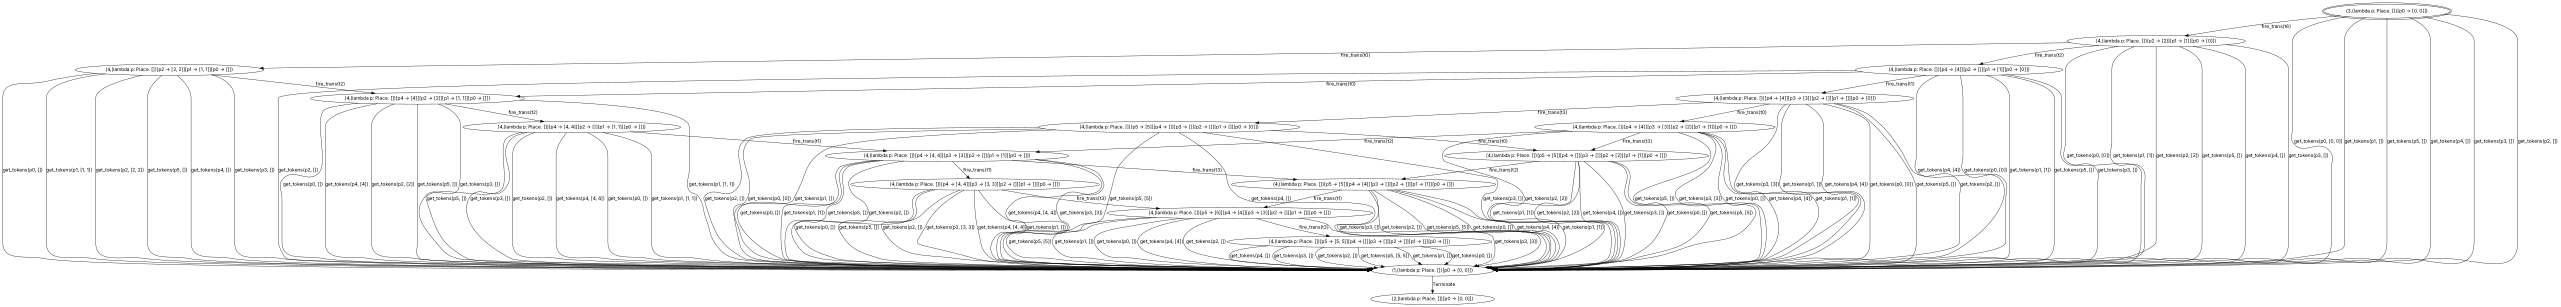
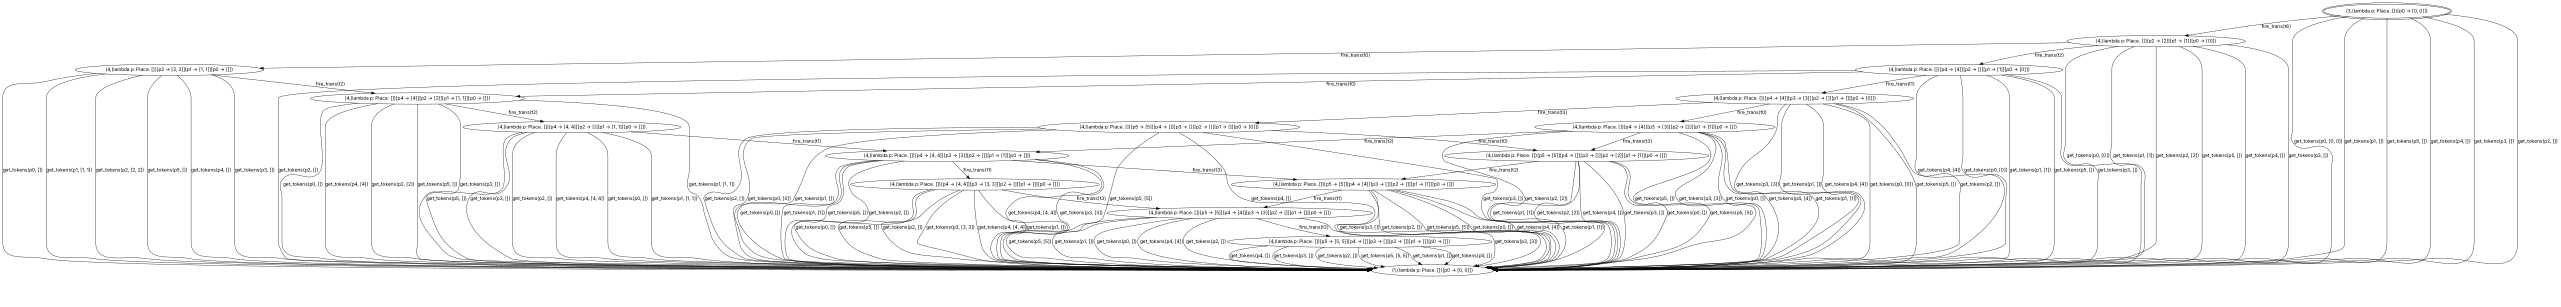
(1433, 299) -> none
